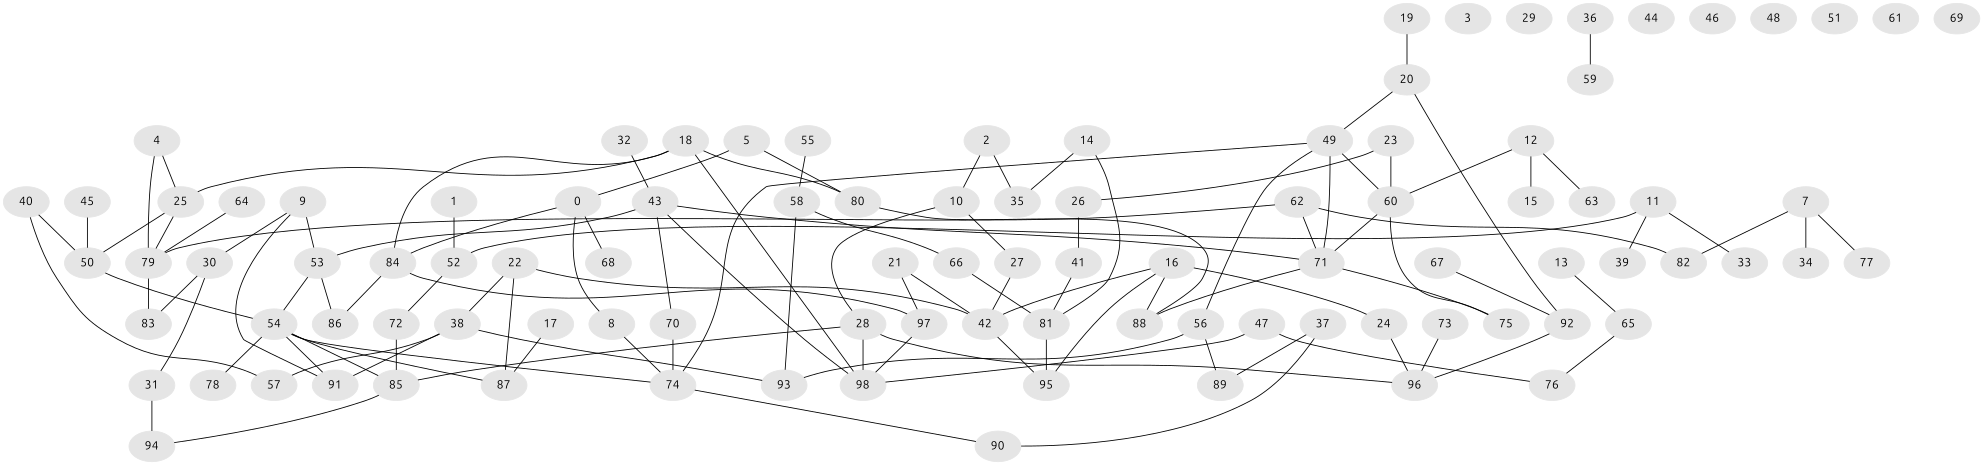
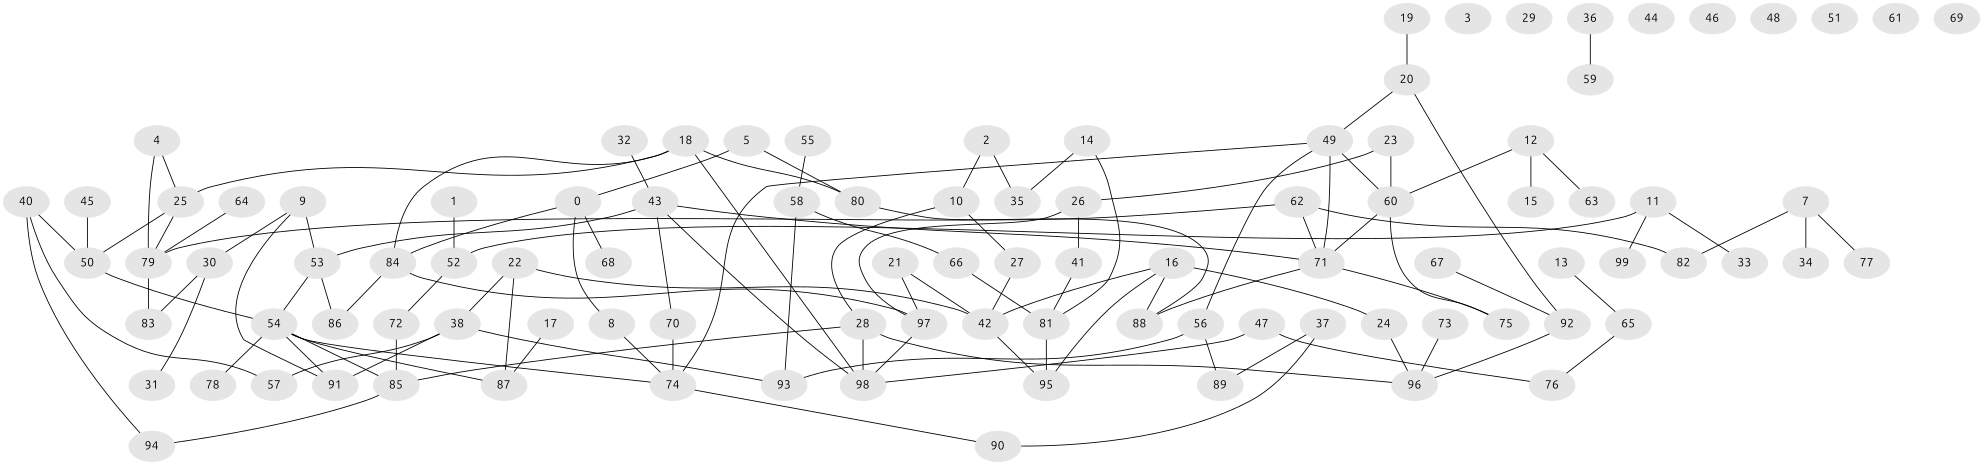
none -> (875, 240)
(1623, 263) -> (1623, 263)
(152, 416) -> (66, 334)
